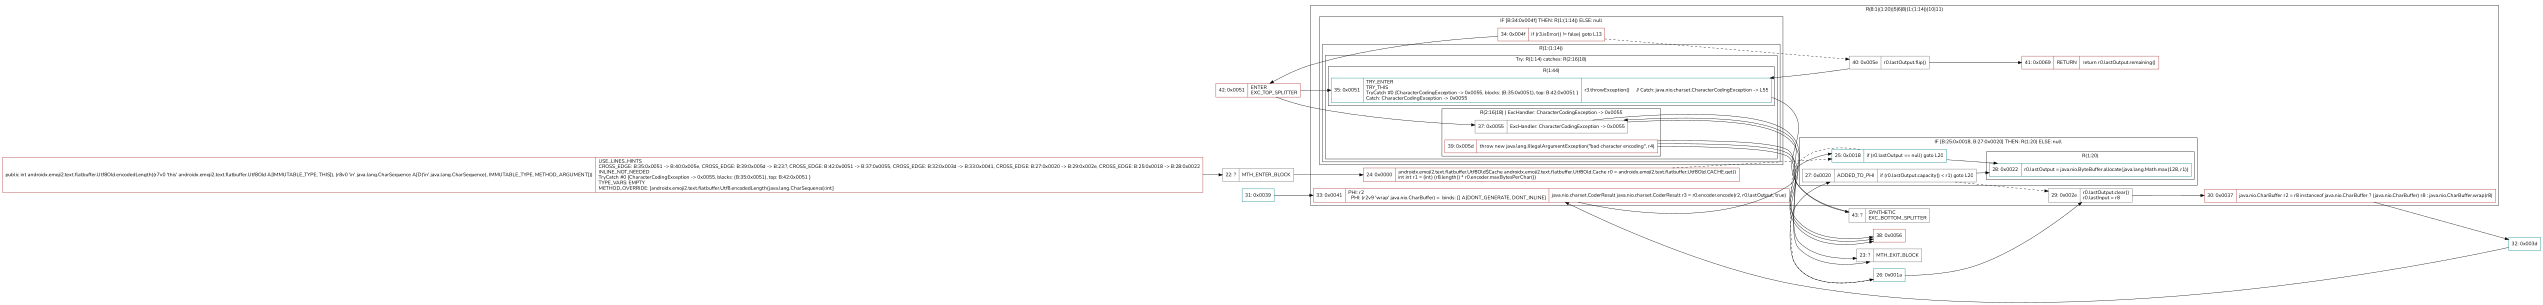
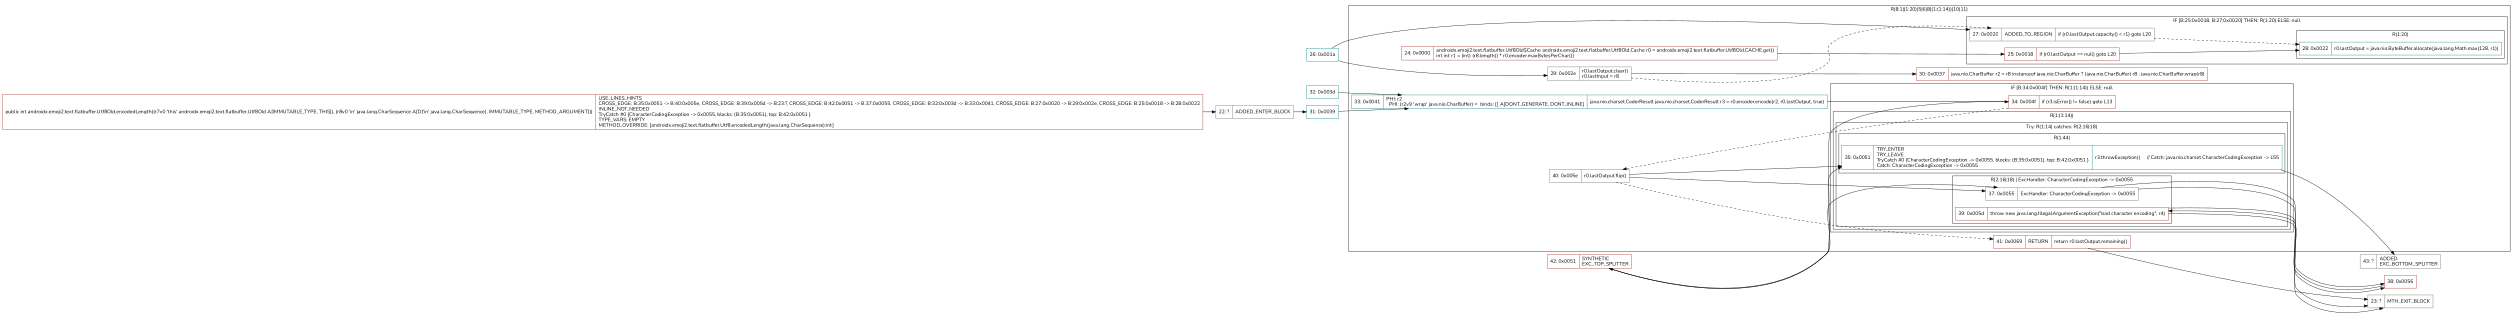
(1974, 63) -> (1801, 221)
(1259, 87) -> (1596, 259)
(1377, 87) -> (1890, 155)
(1765, 125) -> (1806, 184)
(1771, 149) -> (2285, 218)
(1889, 156) -> (2062, 54)
(1785, 162) -> (1889, 54)
(1981, 173) -> (2225, 41)
(1266, 175) -> (1263, 112)
(1327, 175) -> (1298, 112)
(1856, 175) -> (2028, 34)
(2011, 188) -> (1819, 68)
(1551, 195) -> (1589, 102)
(1713, 211) -> (1916, 102)
(1882, 213) -> (2389, 259)
(1791, 220) -> none
(2440, 220) -> none
none -> (2225, 279)
